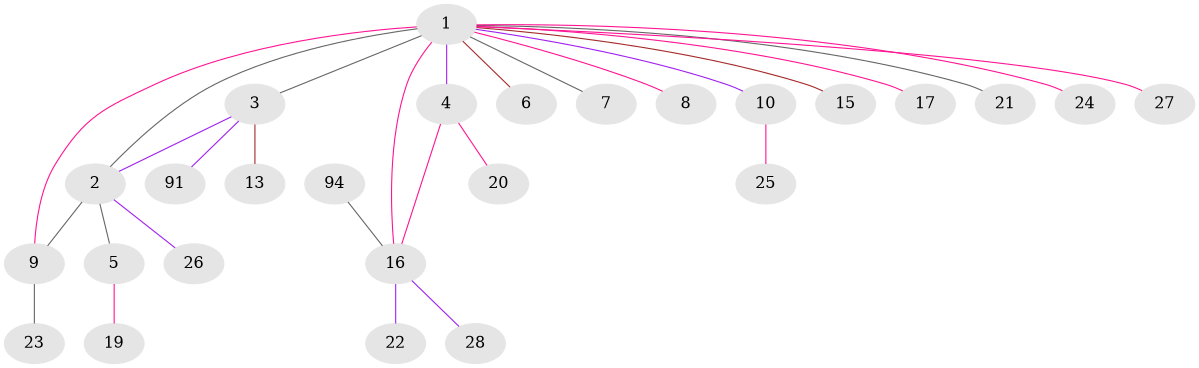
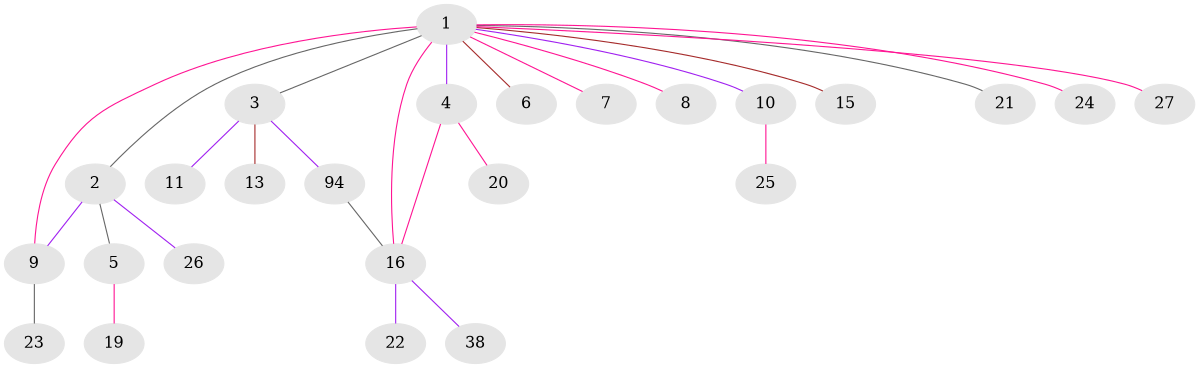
(526, 64) -> (526, 64)
(925, 104) -> none
(175, 144) -> (295, 144)
(175, 184) -> (175, 184)
(65, 224) -> (65, 224)
(475, 344) -> (475, 344)
